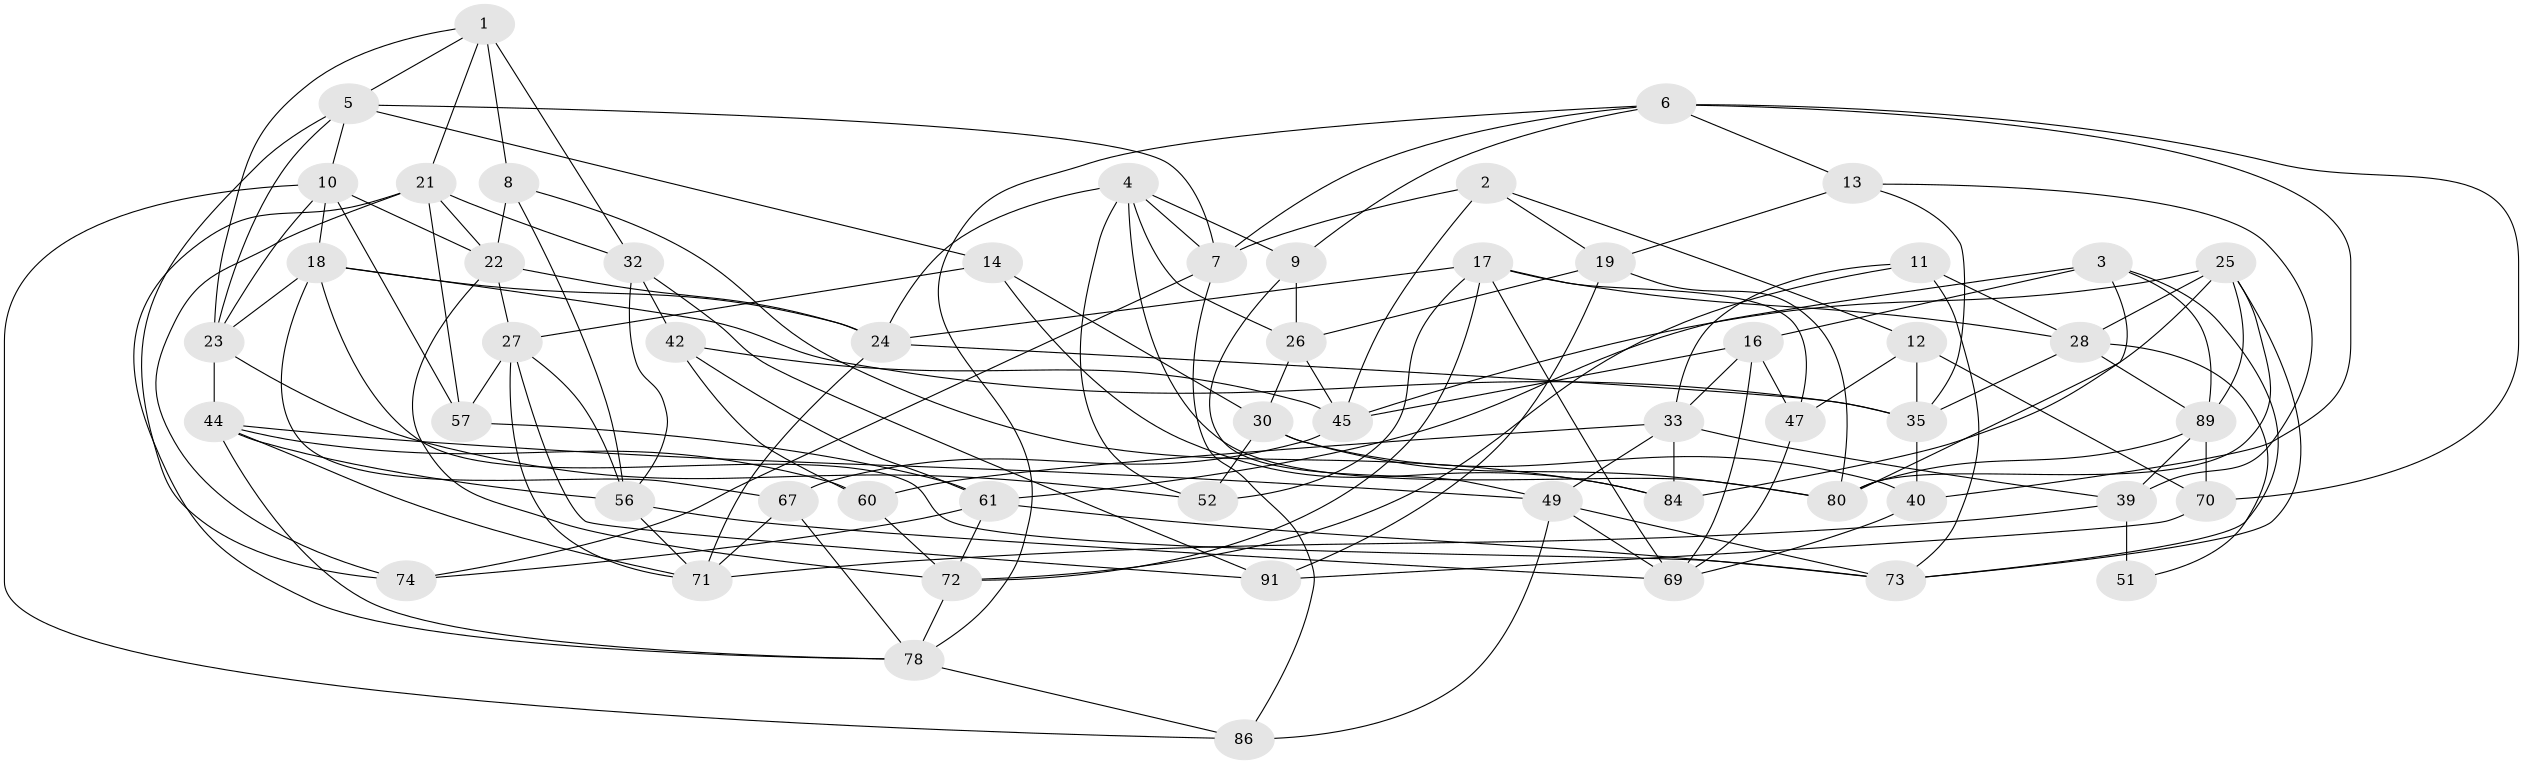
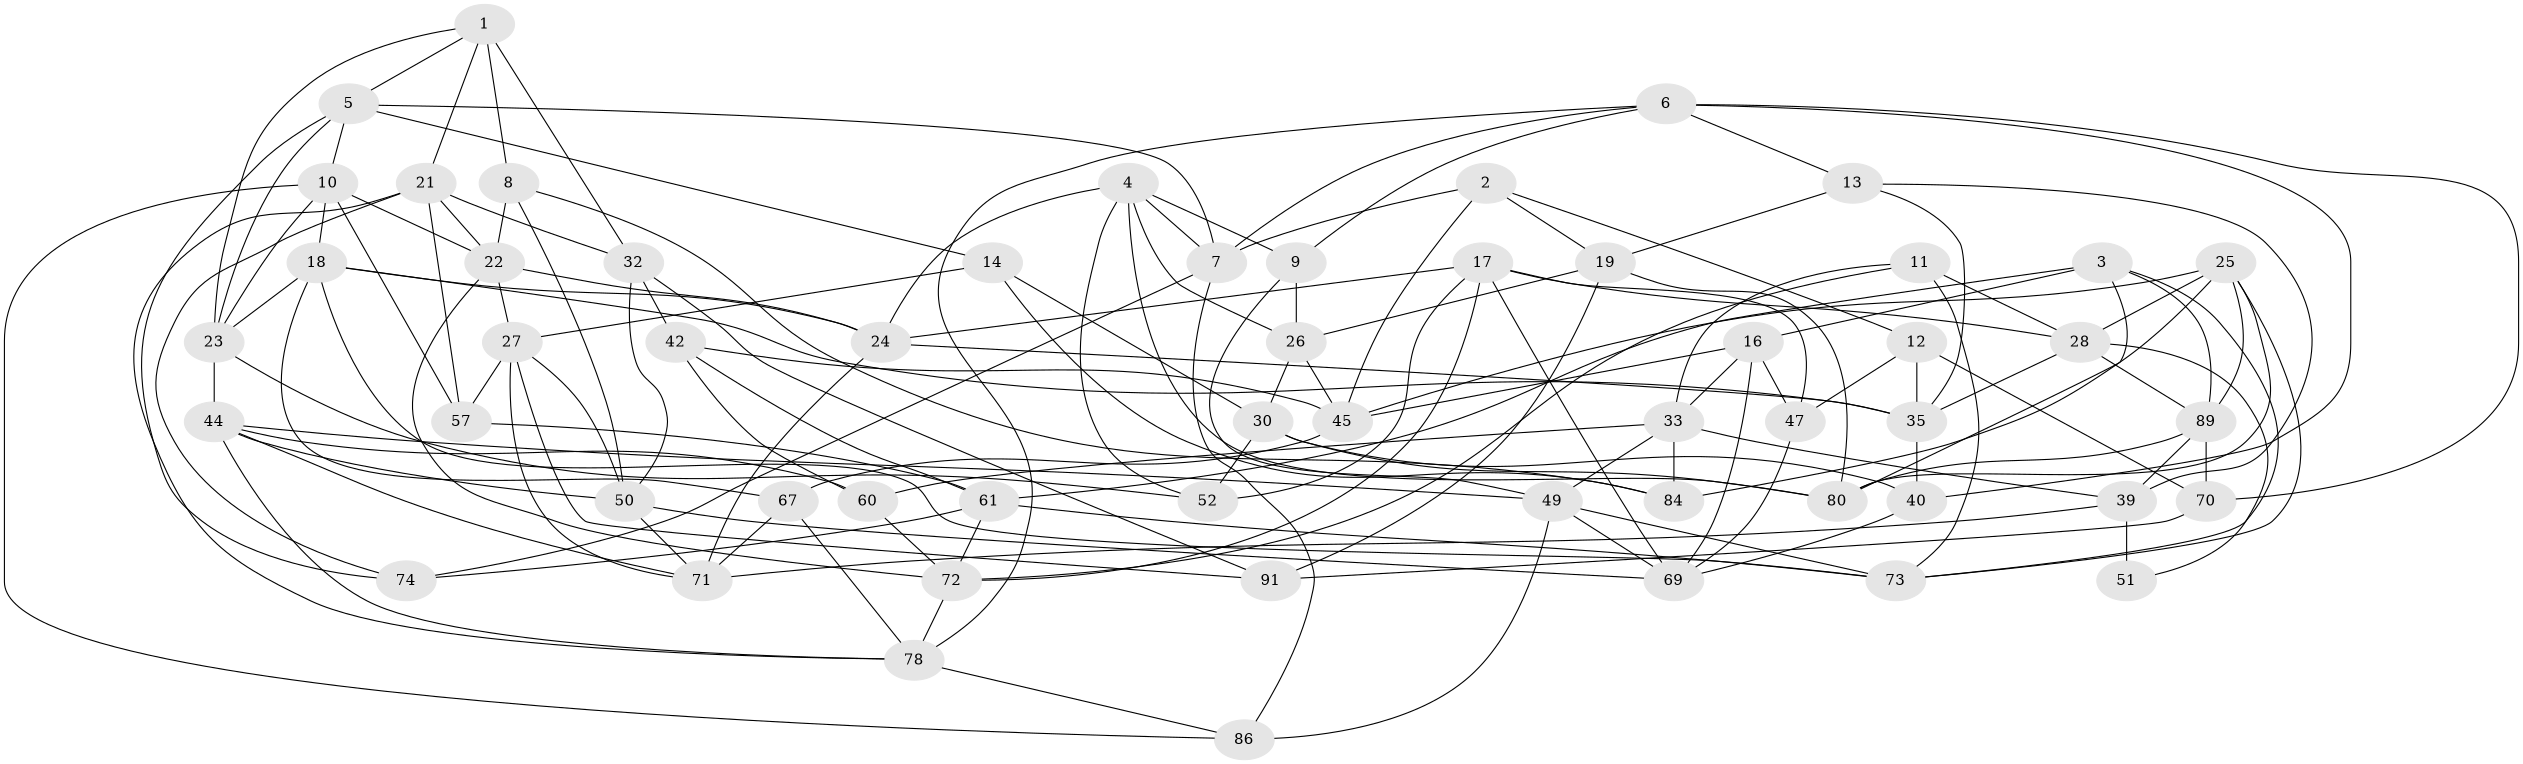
(625, 501) -> (625, 501)
